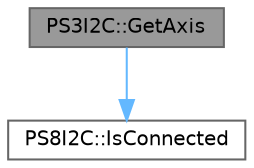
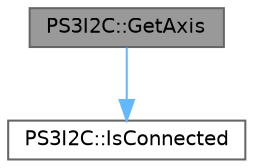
(127, 140) -> (127, 140)
